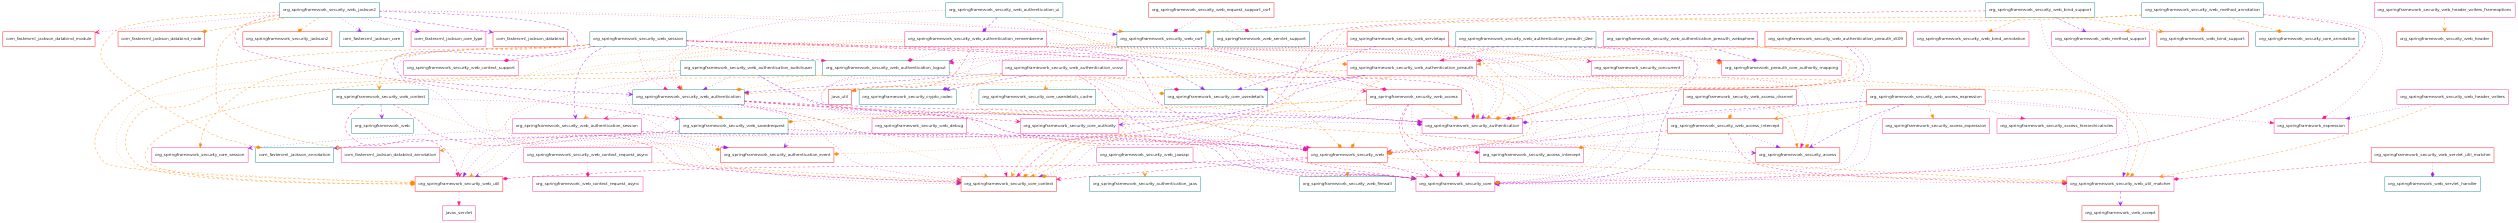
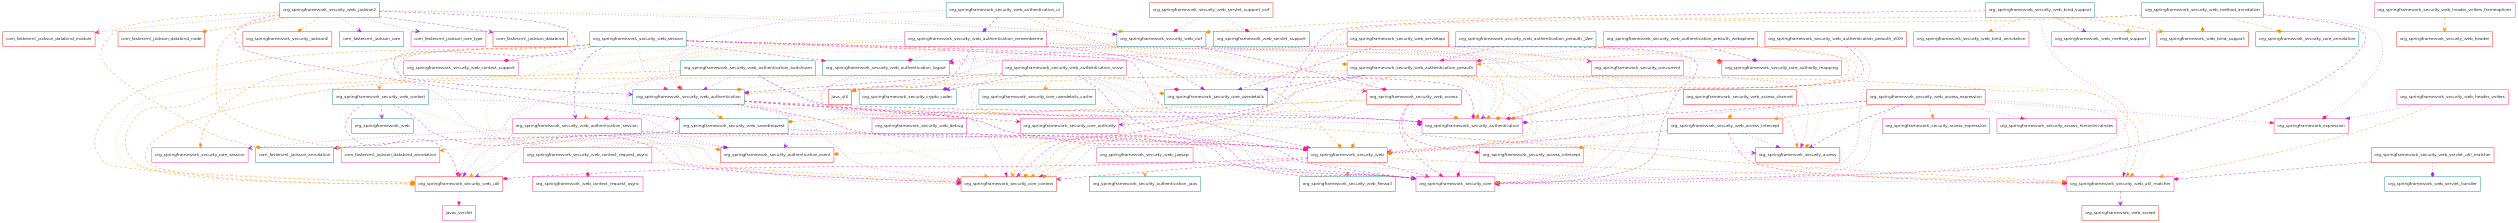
(1211, 10) -> (1211, 10)
(1782, 68) -> (1782, 68)
